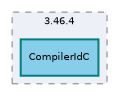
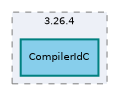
(60, 22) -> (60, 22)
